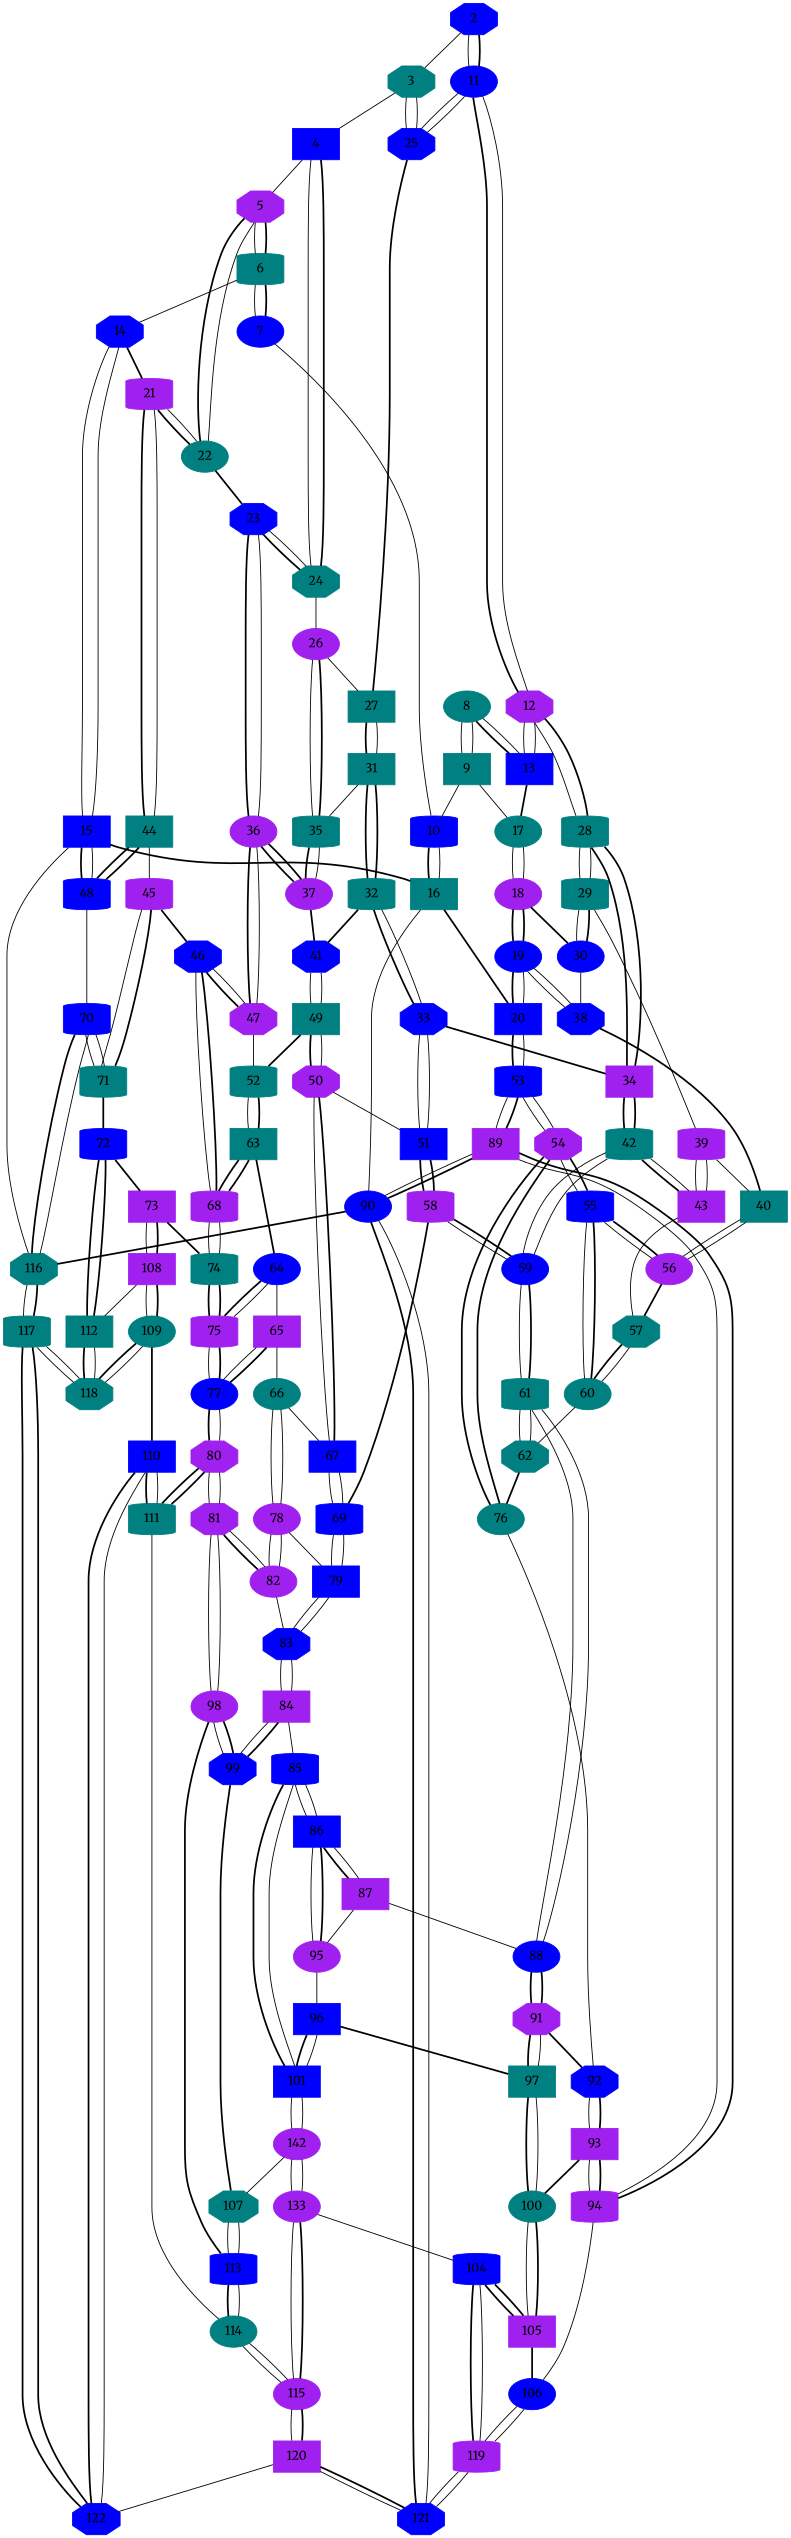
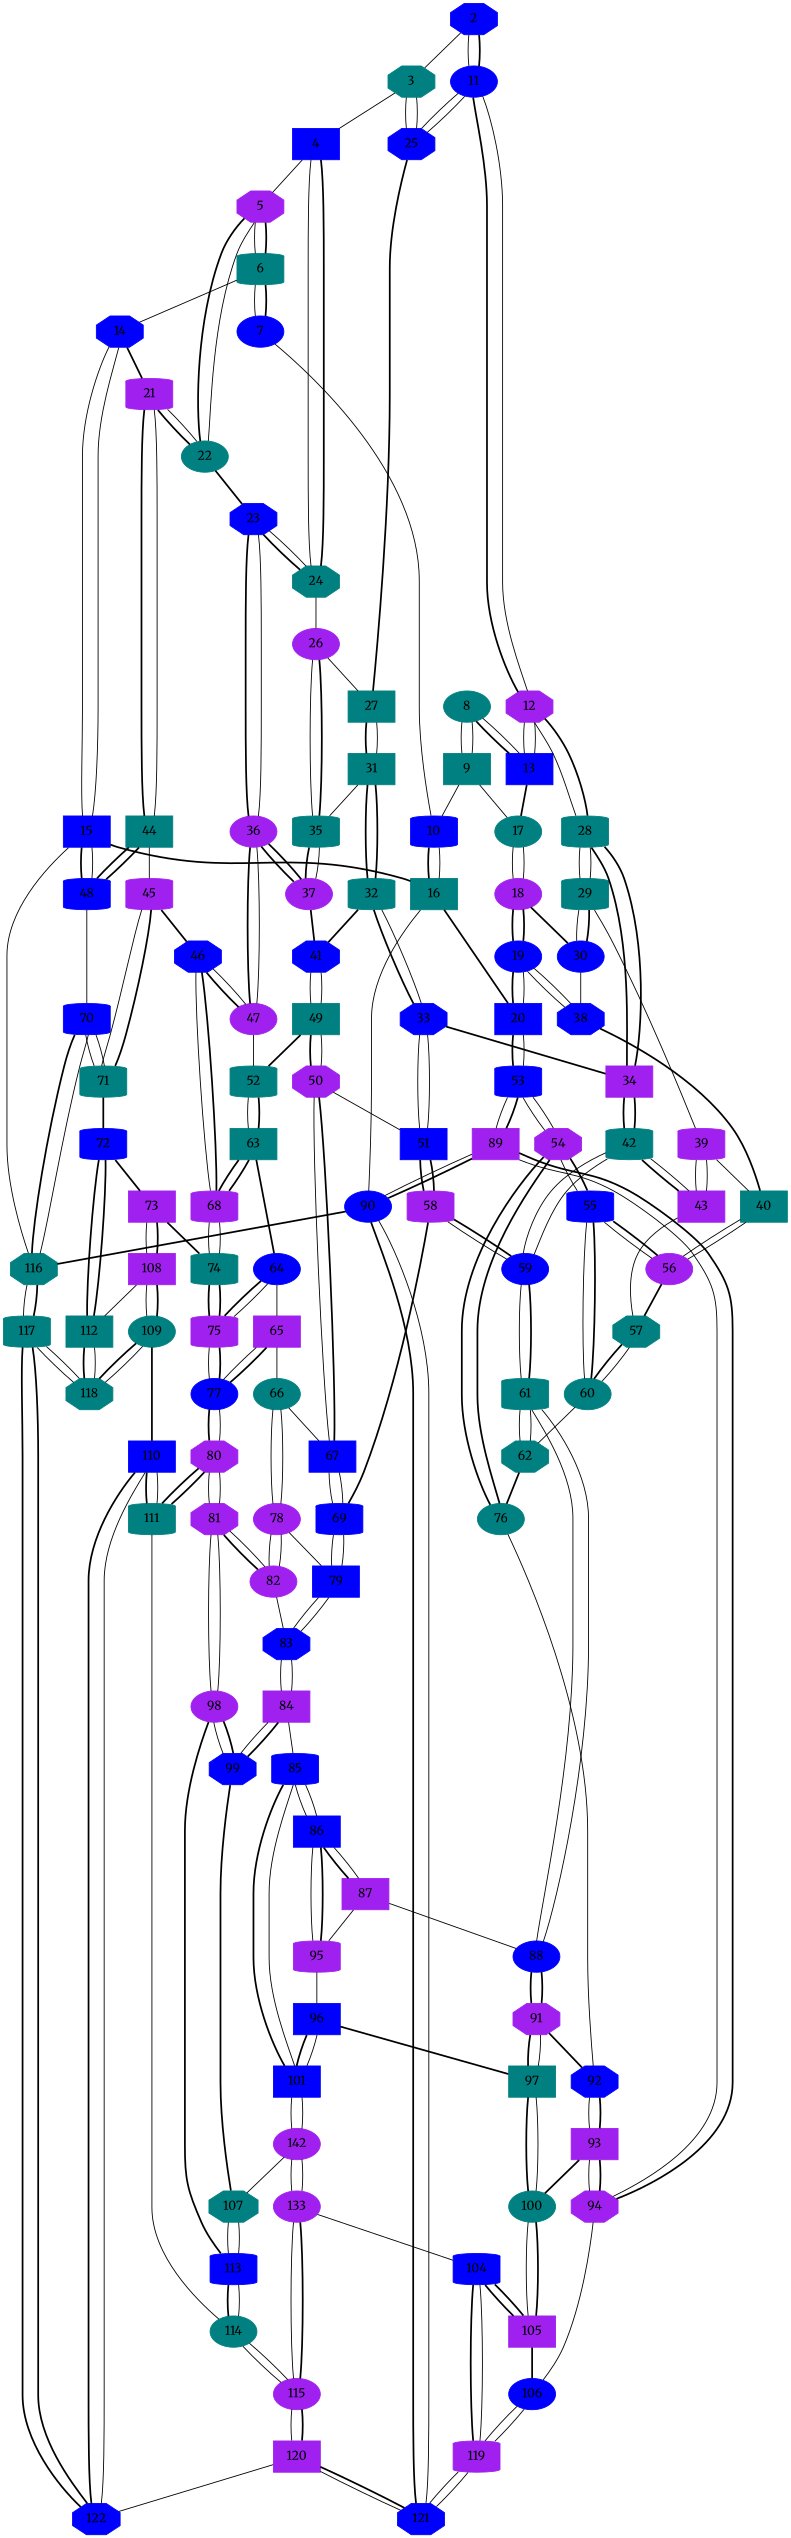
(253, 1019) -> (253, 1019)
(317, 1957) -> (317, 1957)
(595, 2207) -> (595, 2207)
